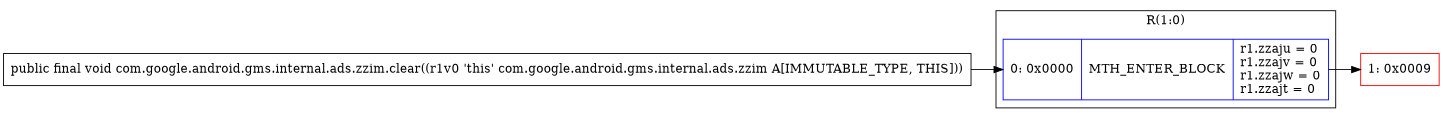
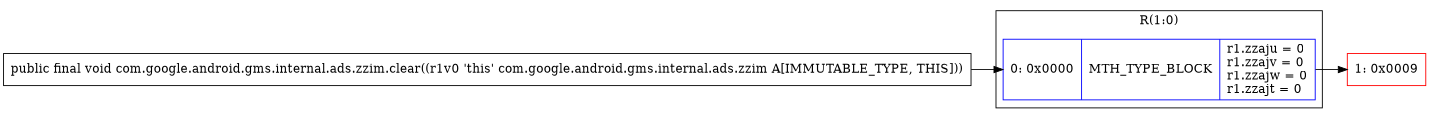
(1157, 69) -> (1151, 69)
